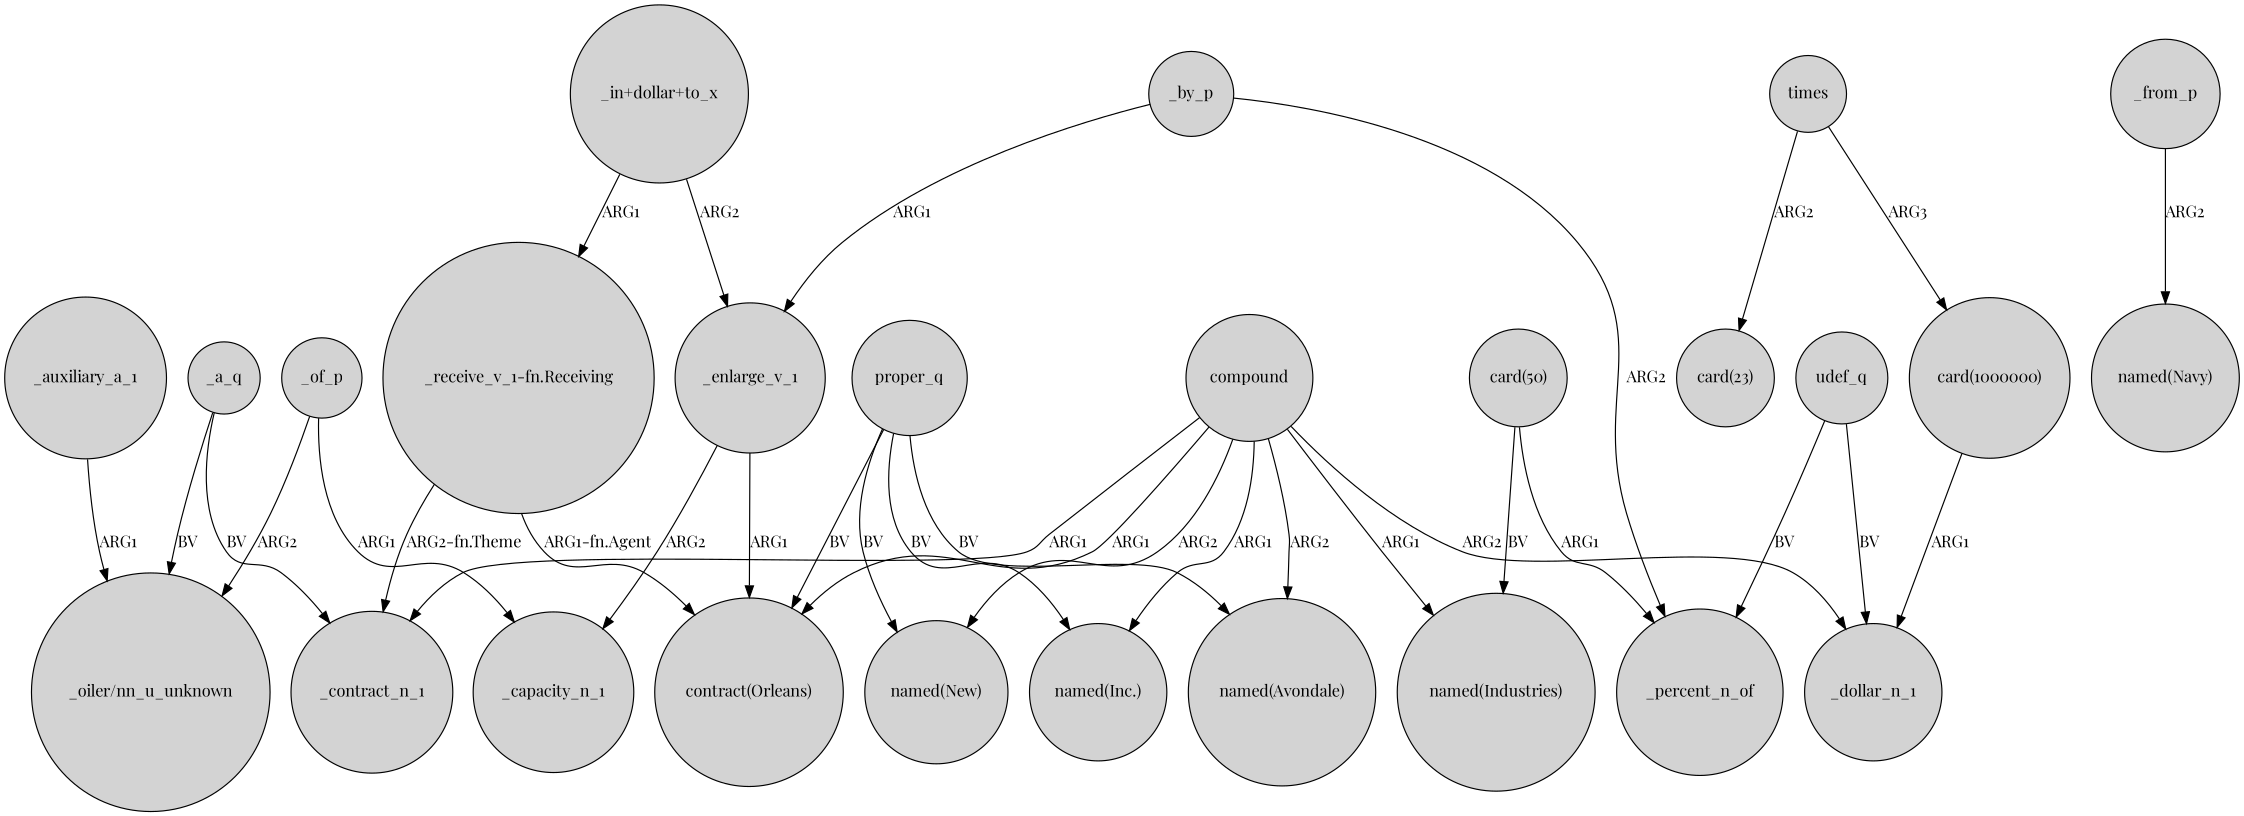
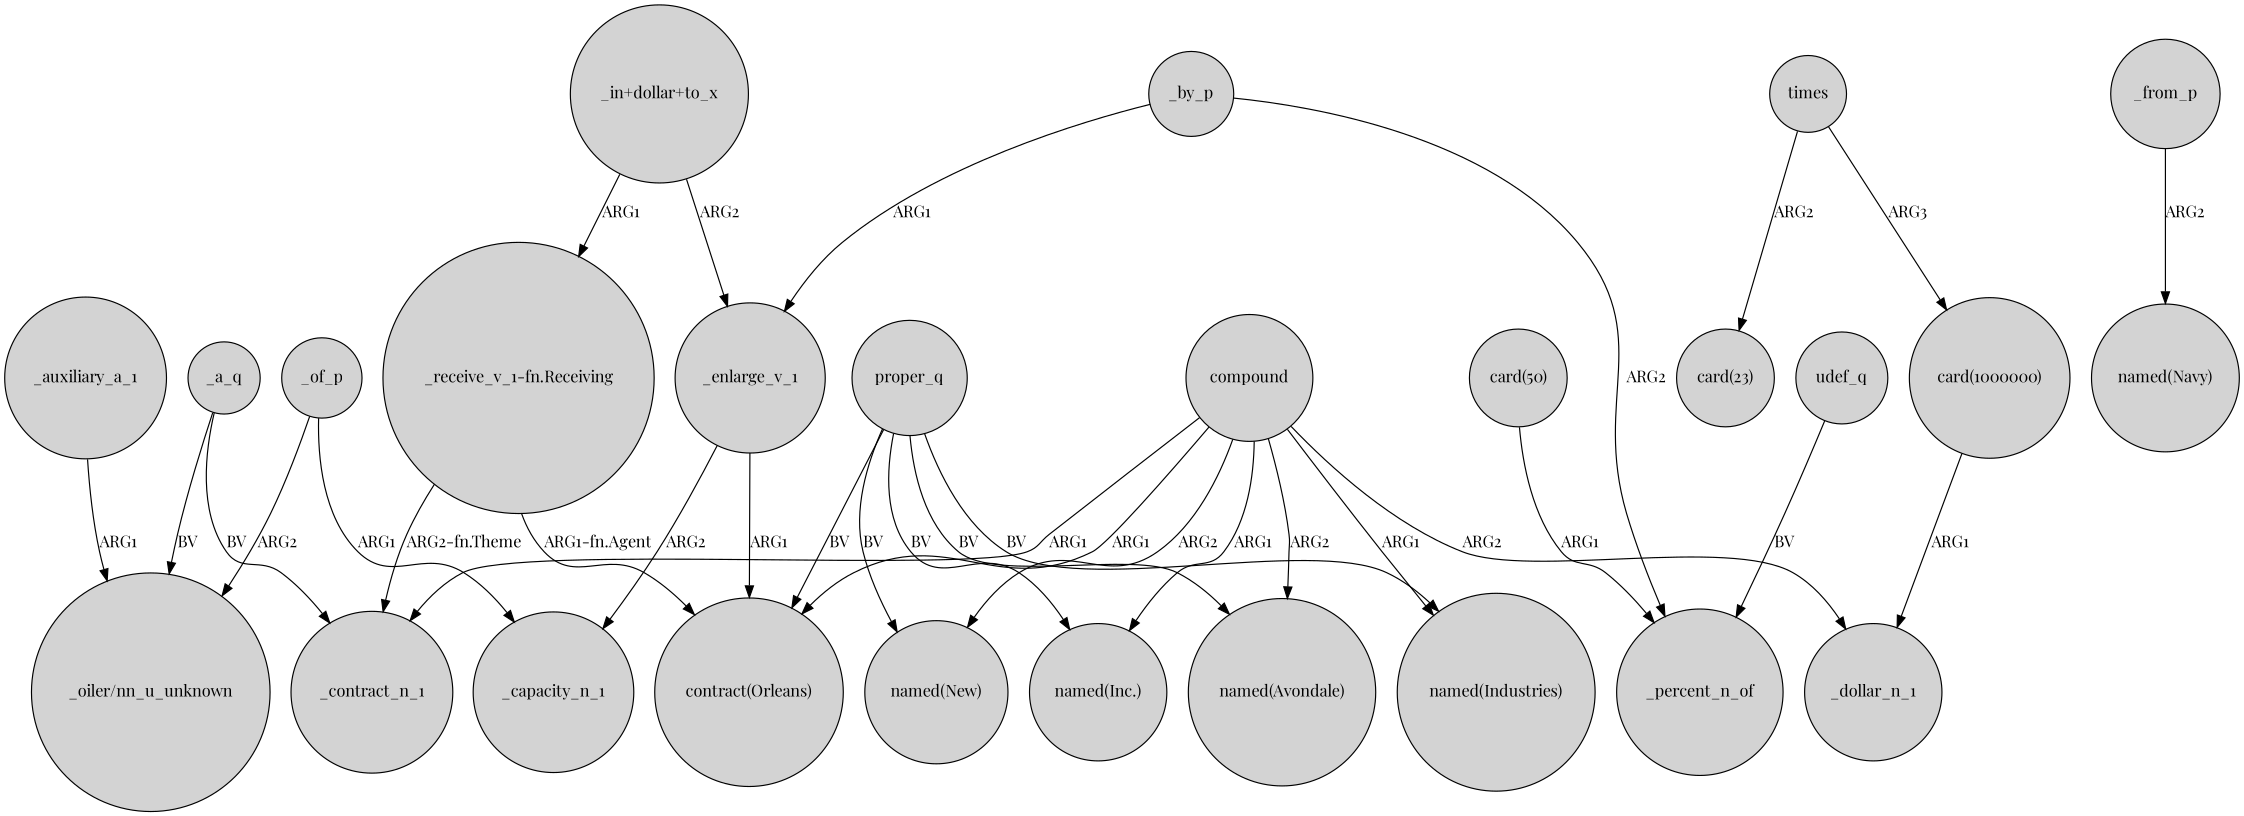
(1509, 504) -> (1223, 564)
(1856, 518) -> none
